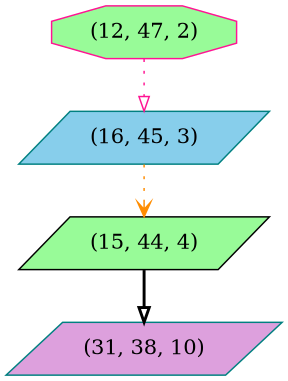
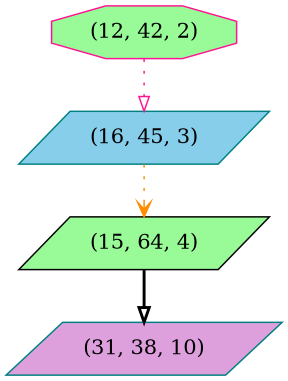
(144, 32) -> (144, 32)
(144, 243) -> (144, 243)
